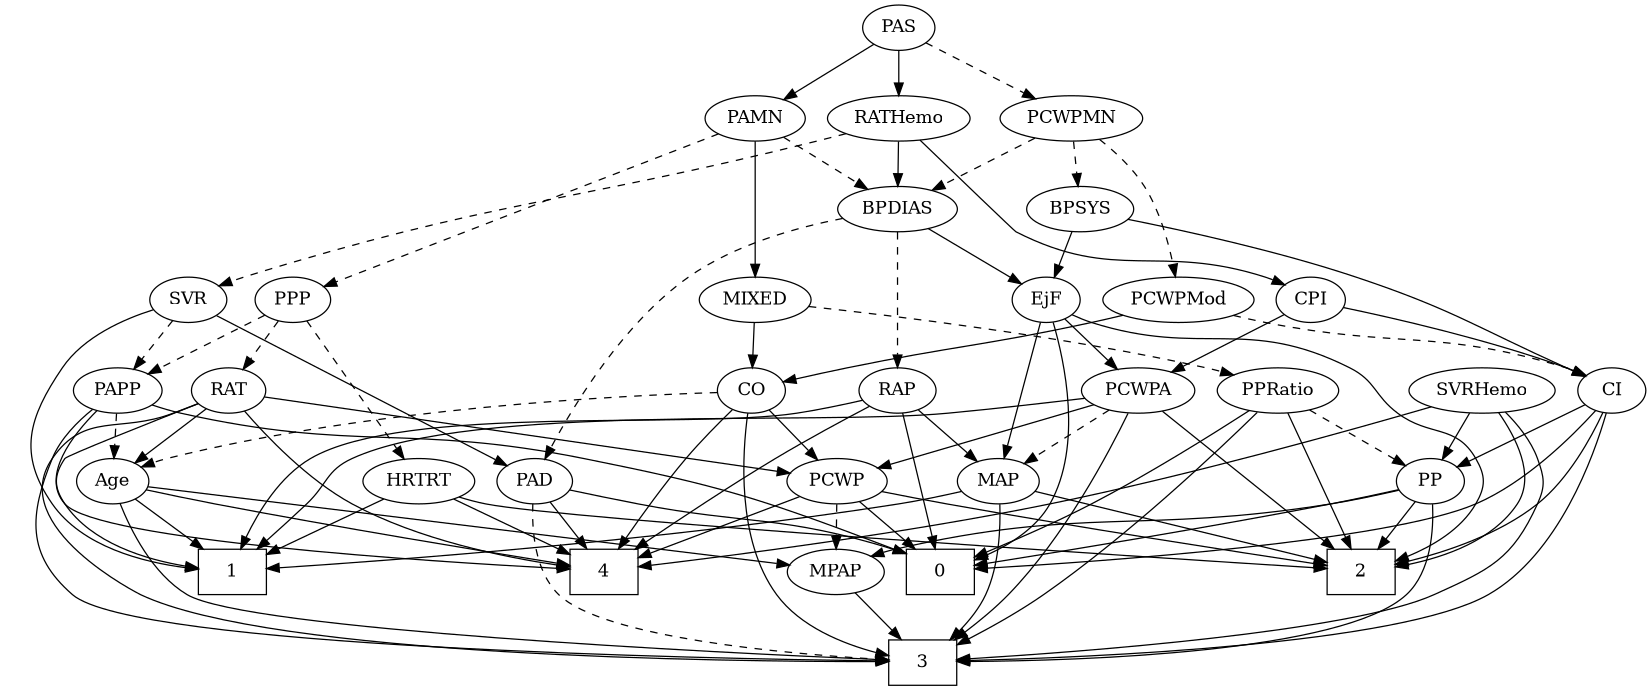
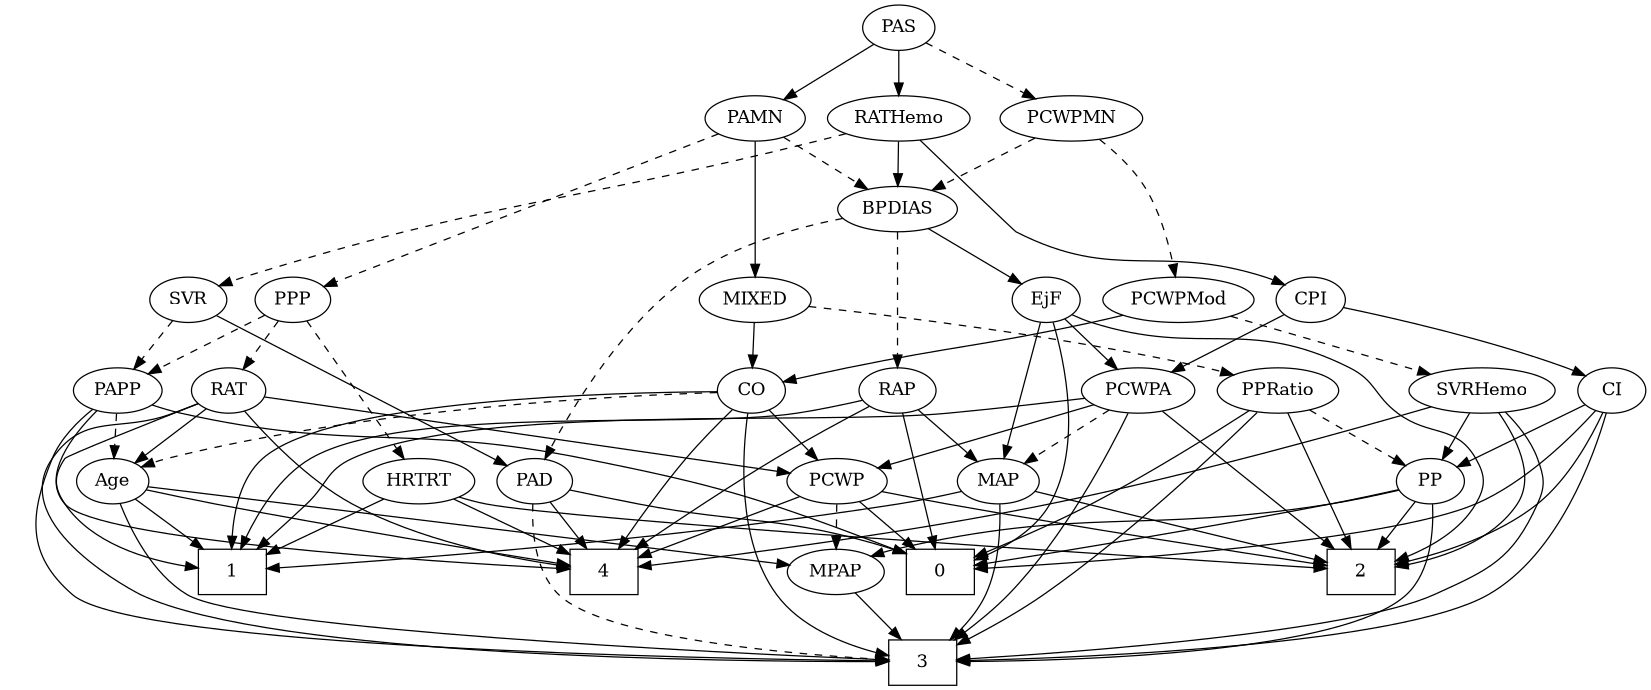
(1080, 209) -> none
(1404, 339) -> (1324, 343)
(32, 456) -> (443, 407)
